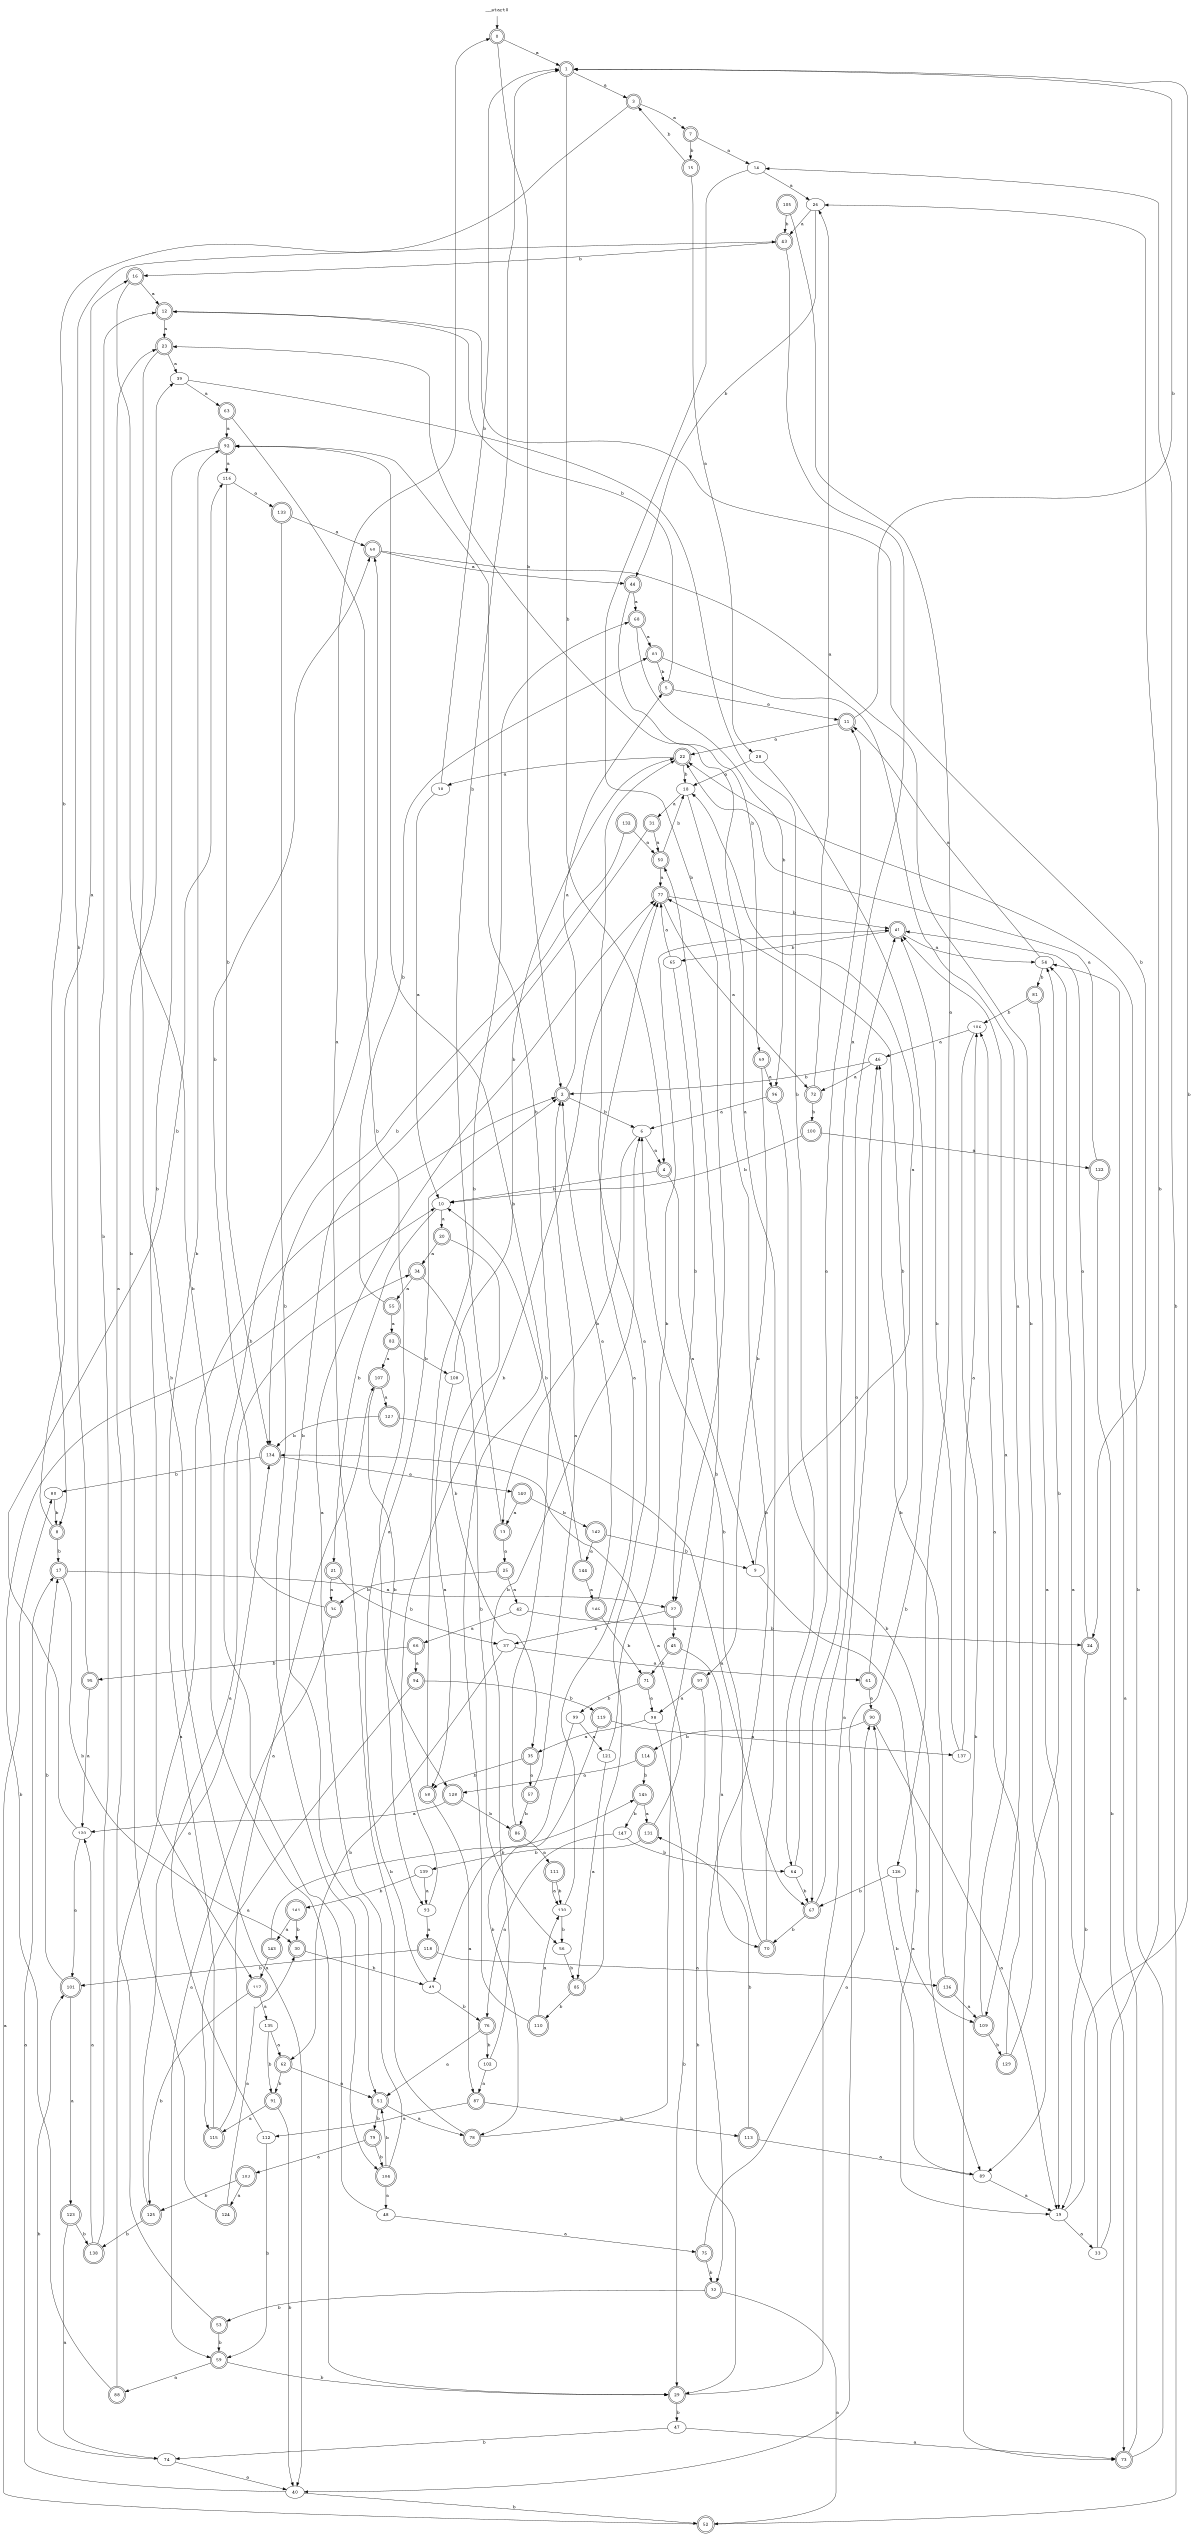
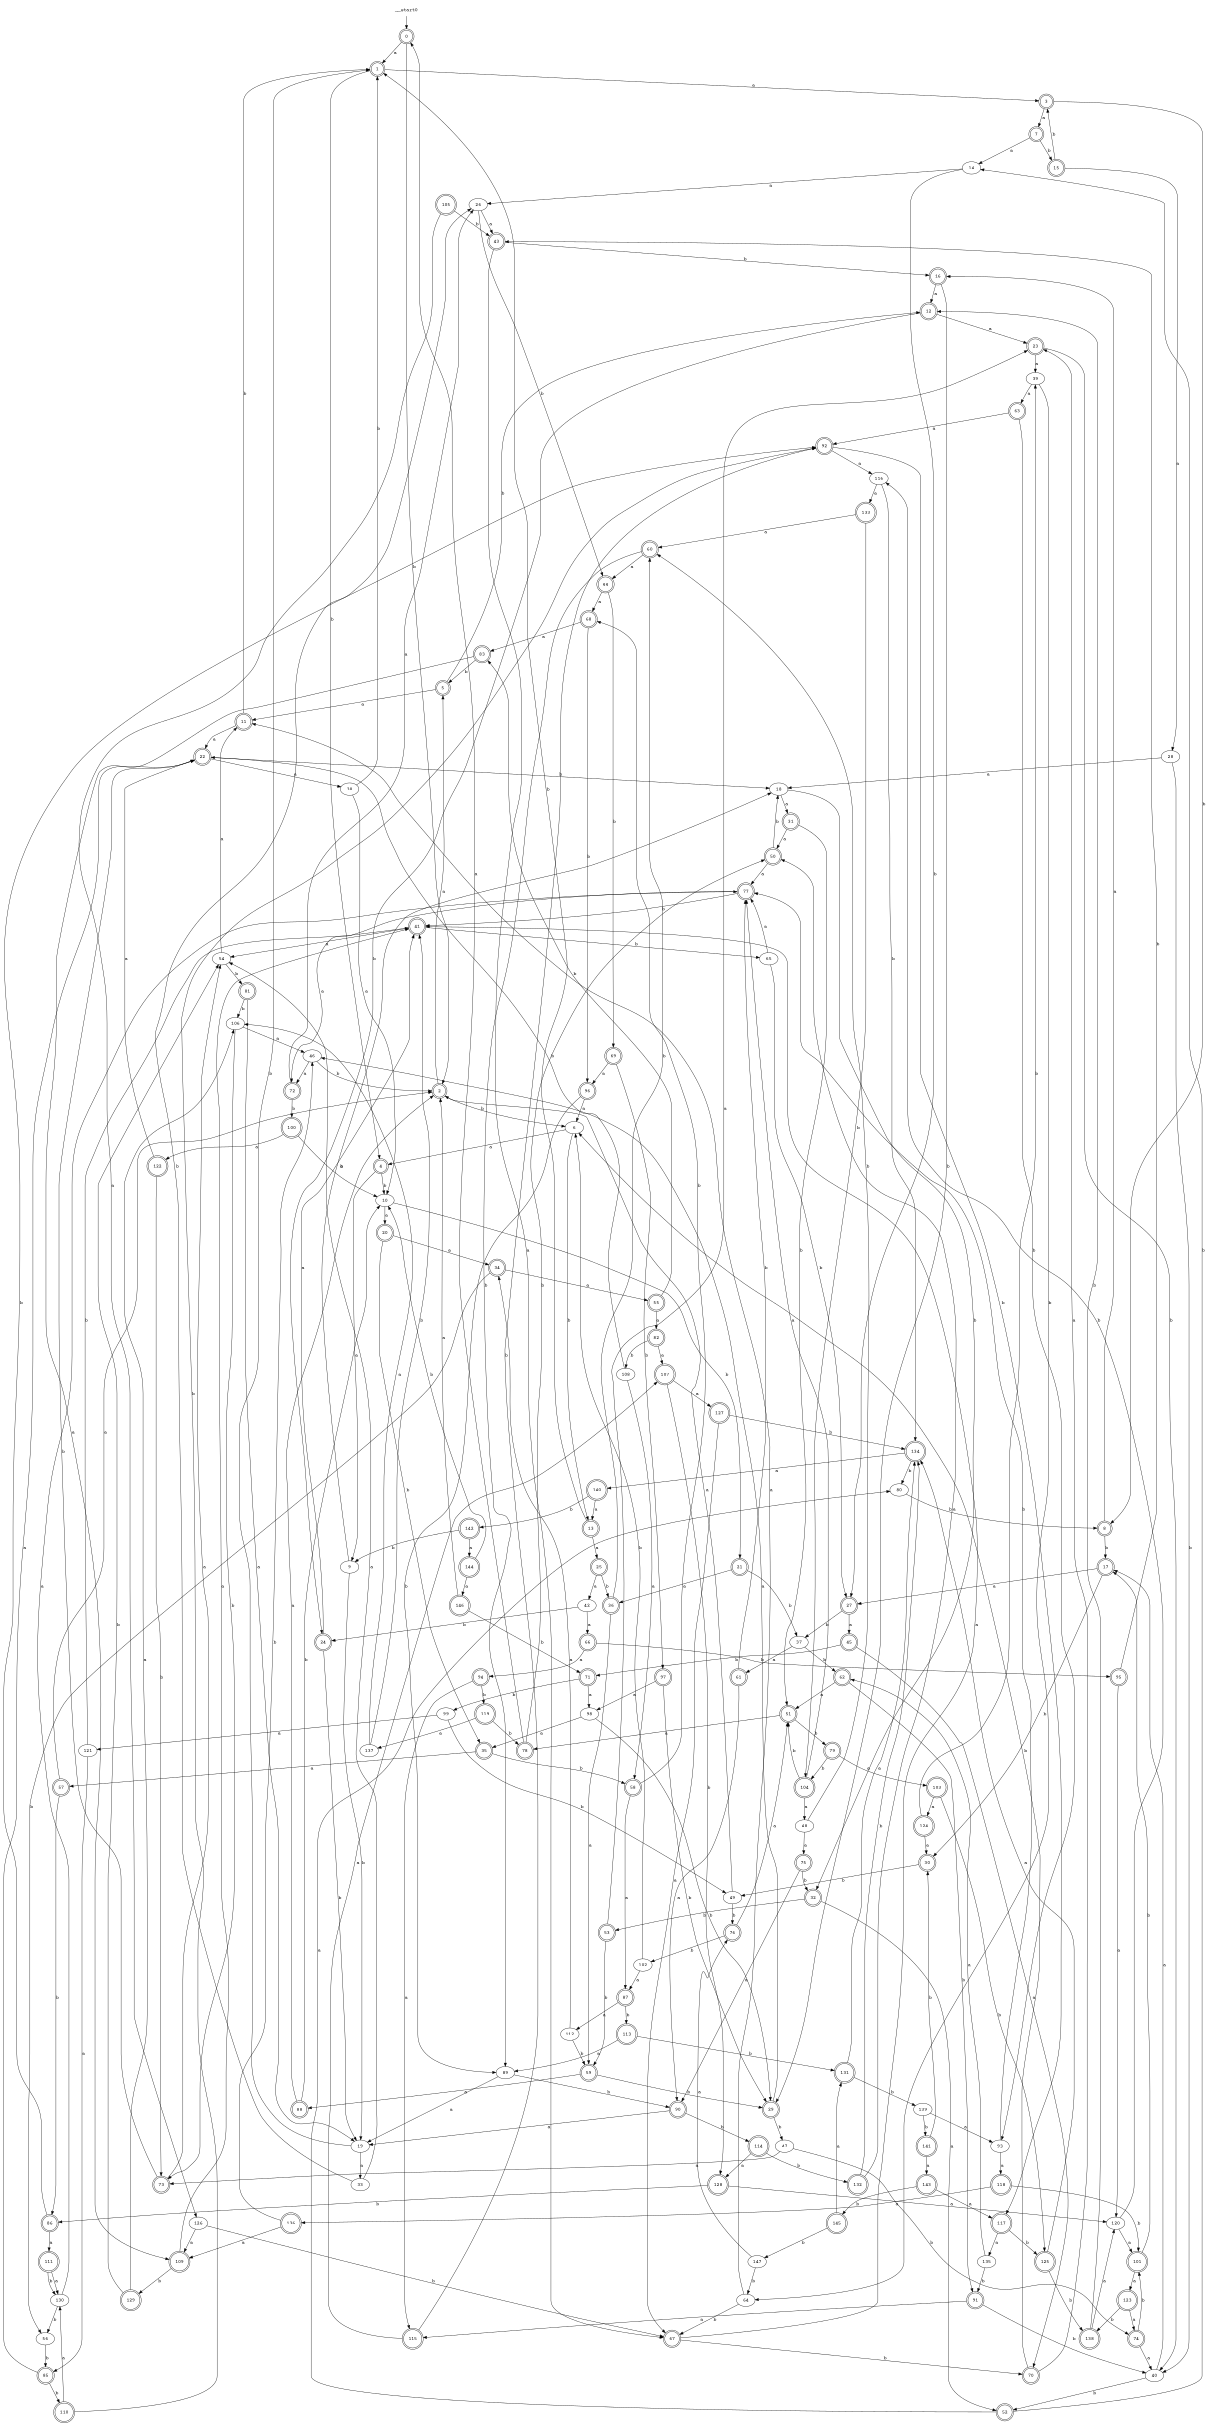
(644, 1774) -> (804, 2170)
(167, 2460) -> (1136, 2339)
